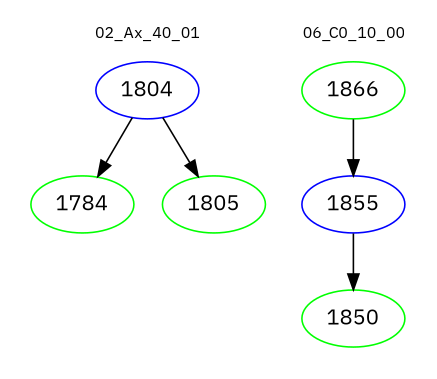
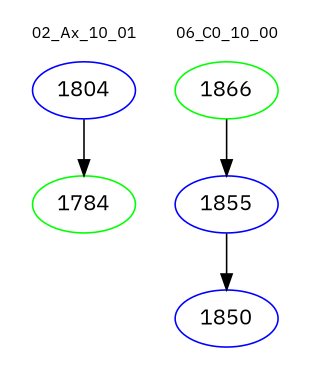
(148, 34) -> (85, 34)
(214, 204) -> none
(353, 319) -> (227, 319)
